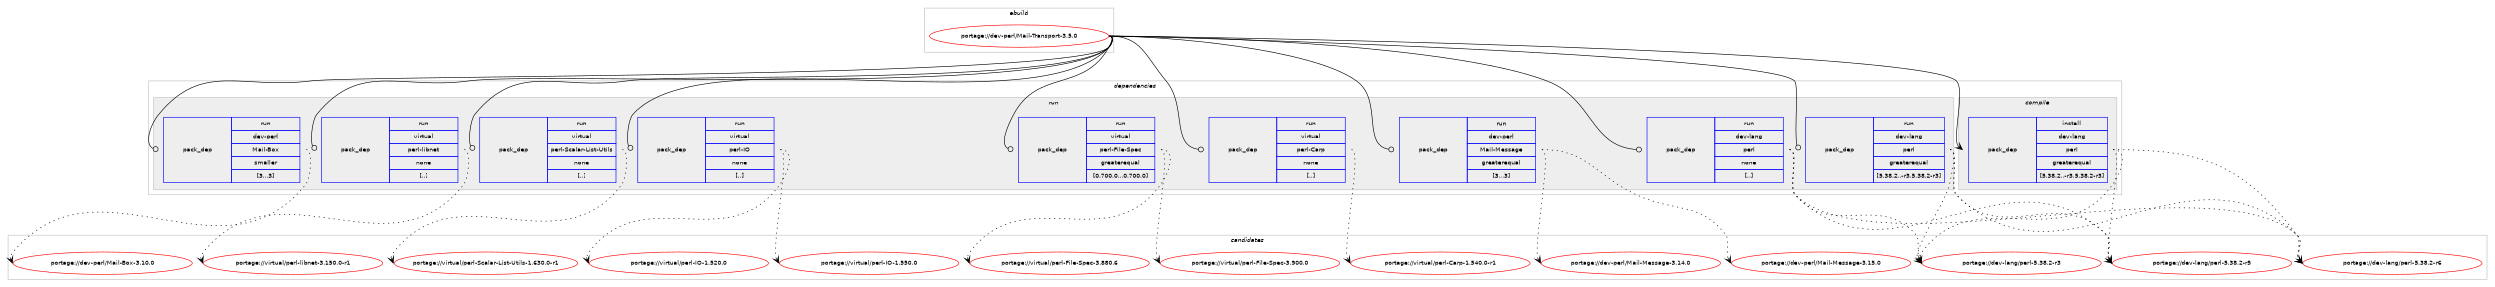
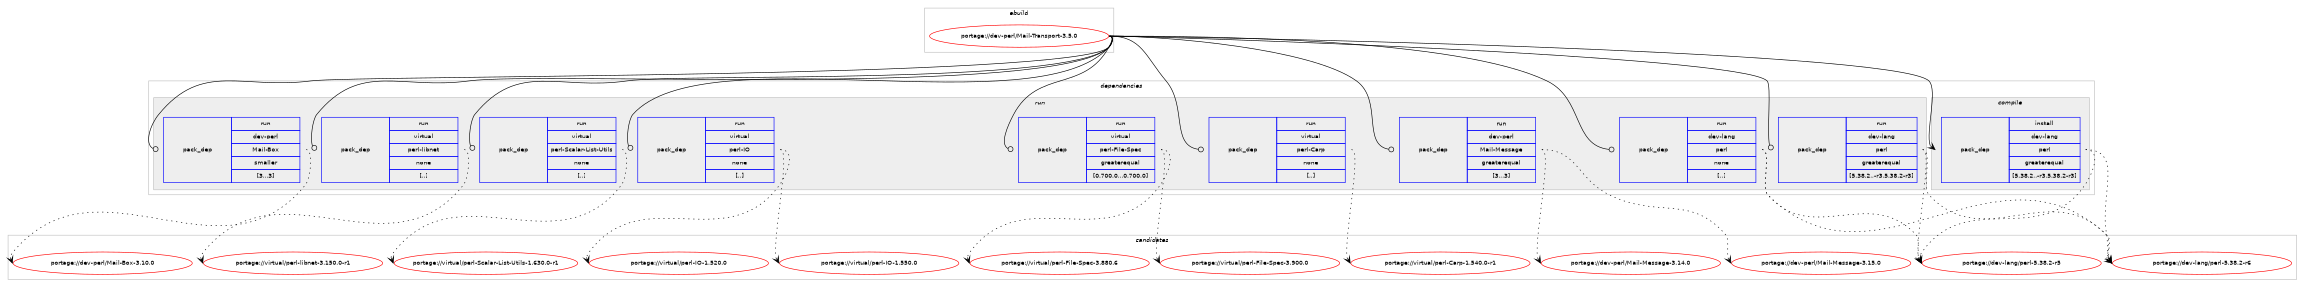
(2012, 263) -> none
